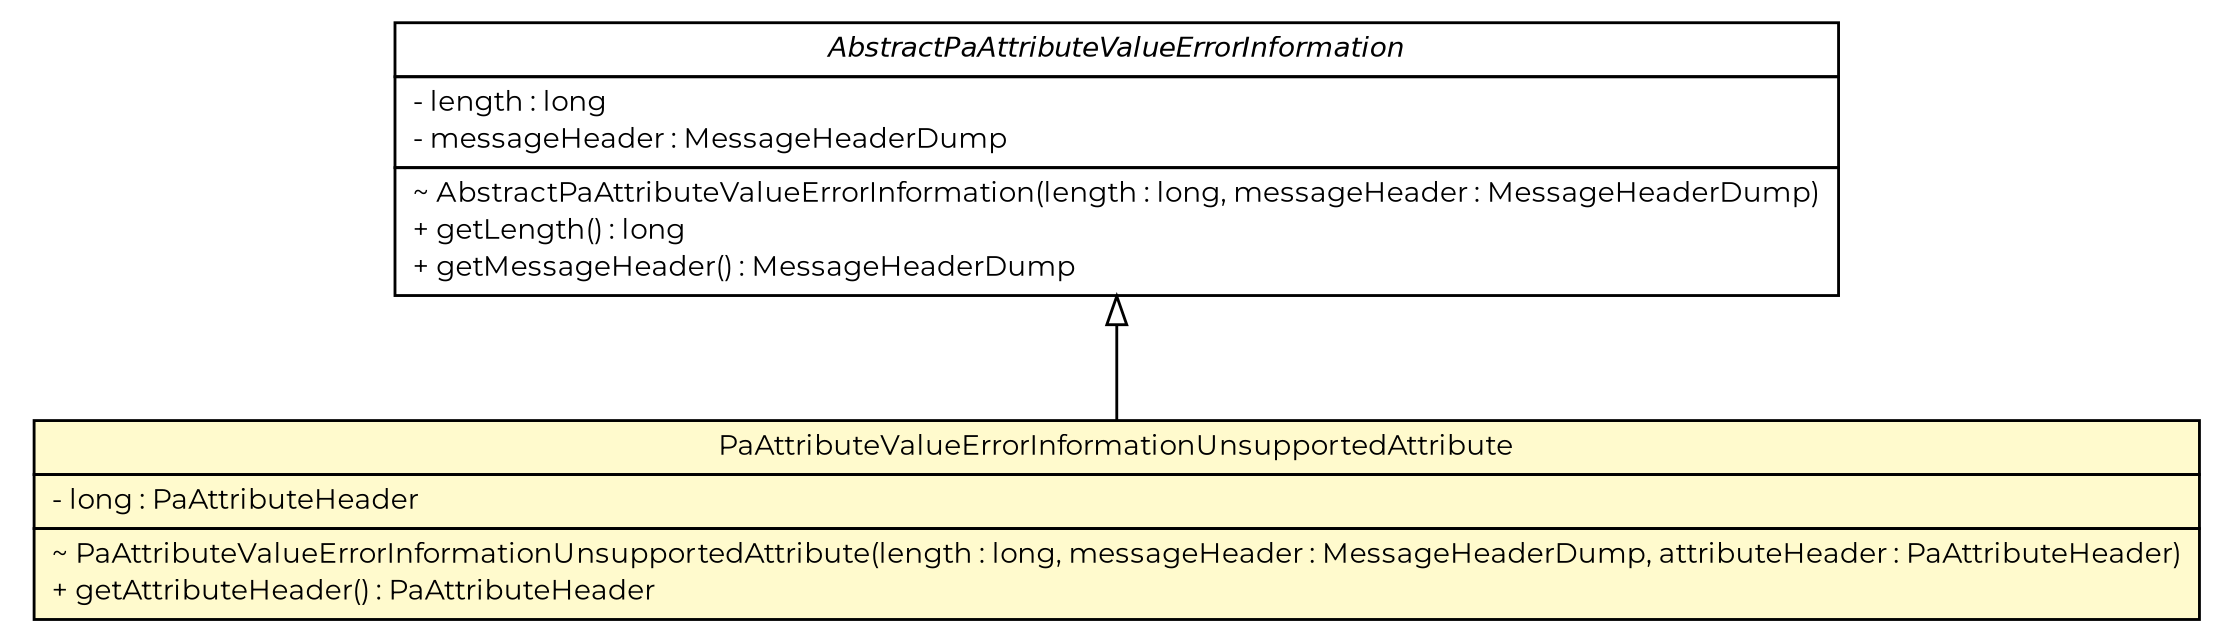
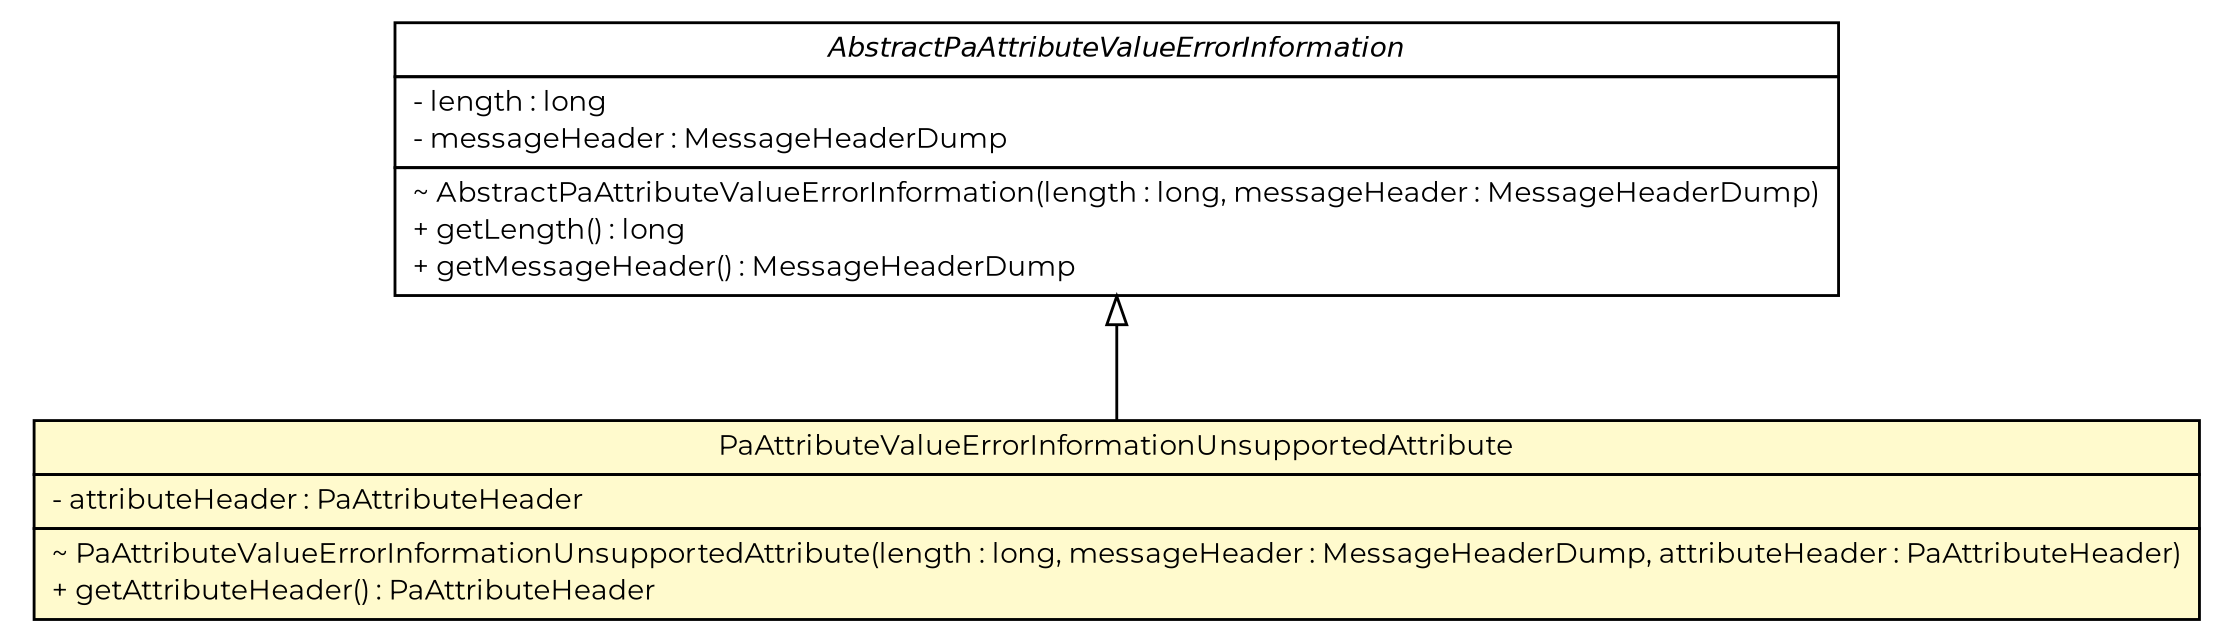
(236, 500) -> (318, 500)
